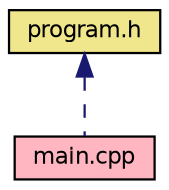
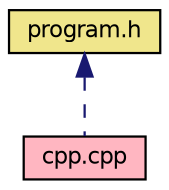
(85, 158) -> (85, 158)
